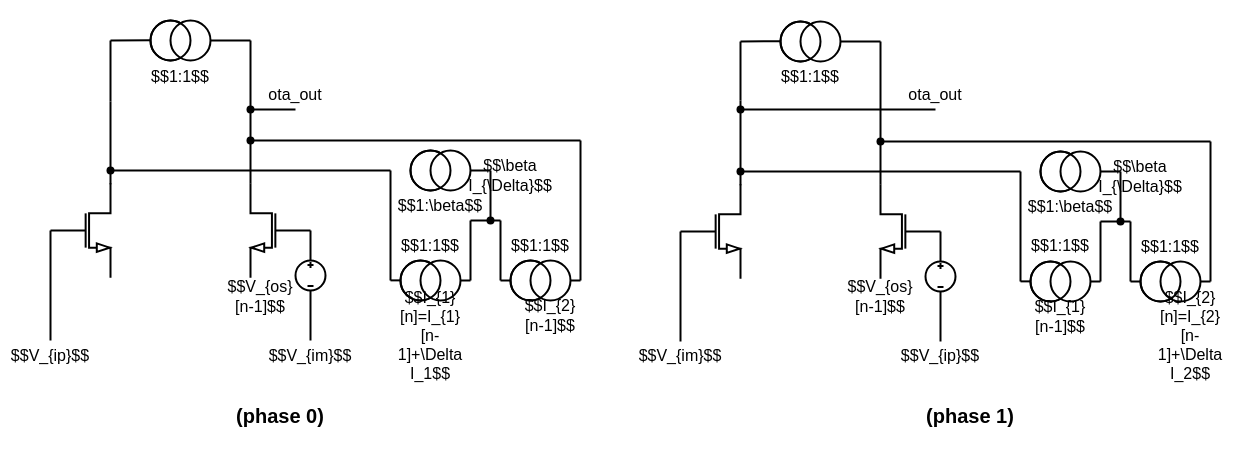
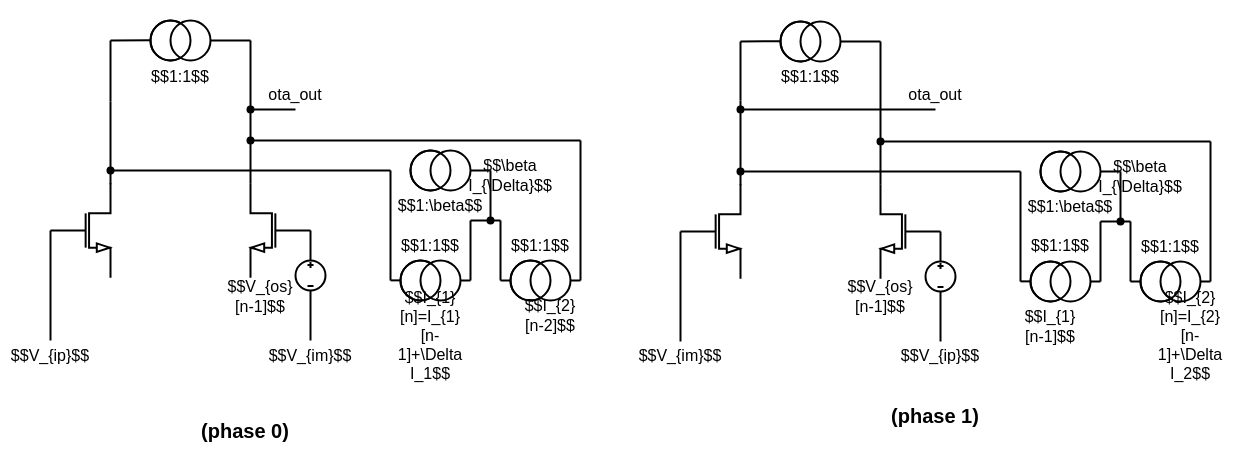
(551, 316) -> (551, 316)
(1061, 317) -> (1051, 327)
(281, 416) -> (246, 431)
(971, 416) -> (936, 416)
